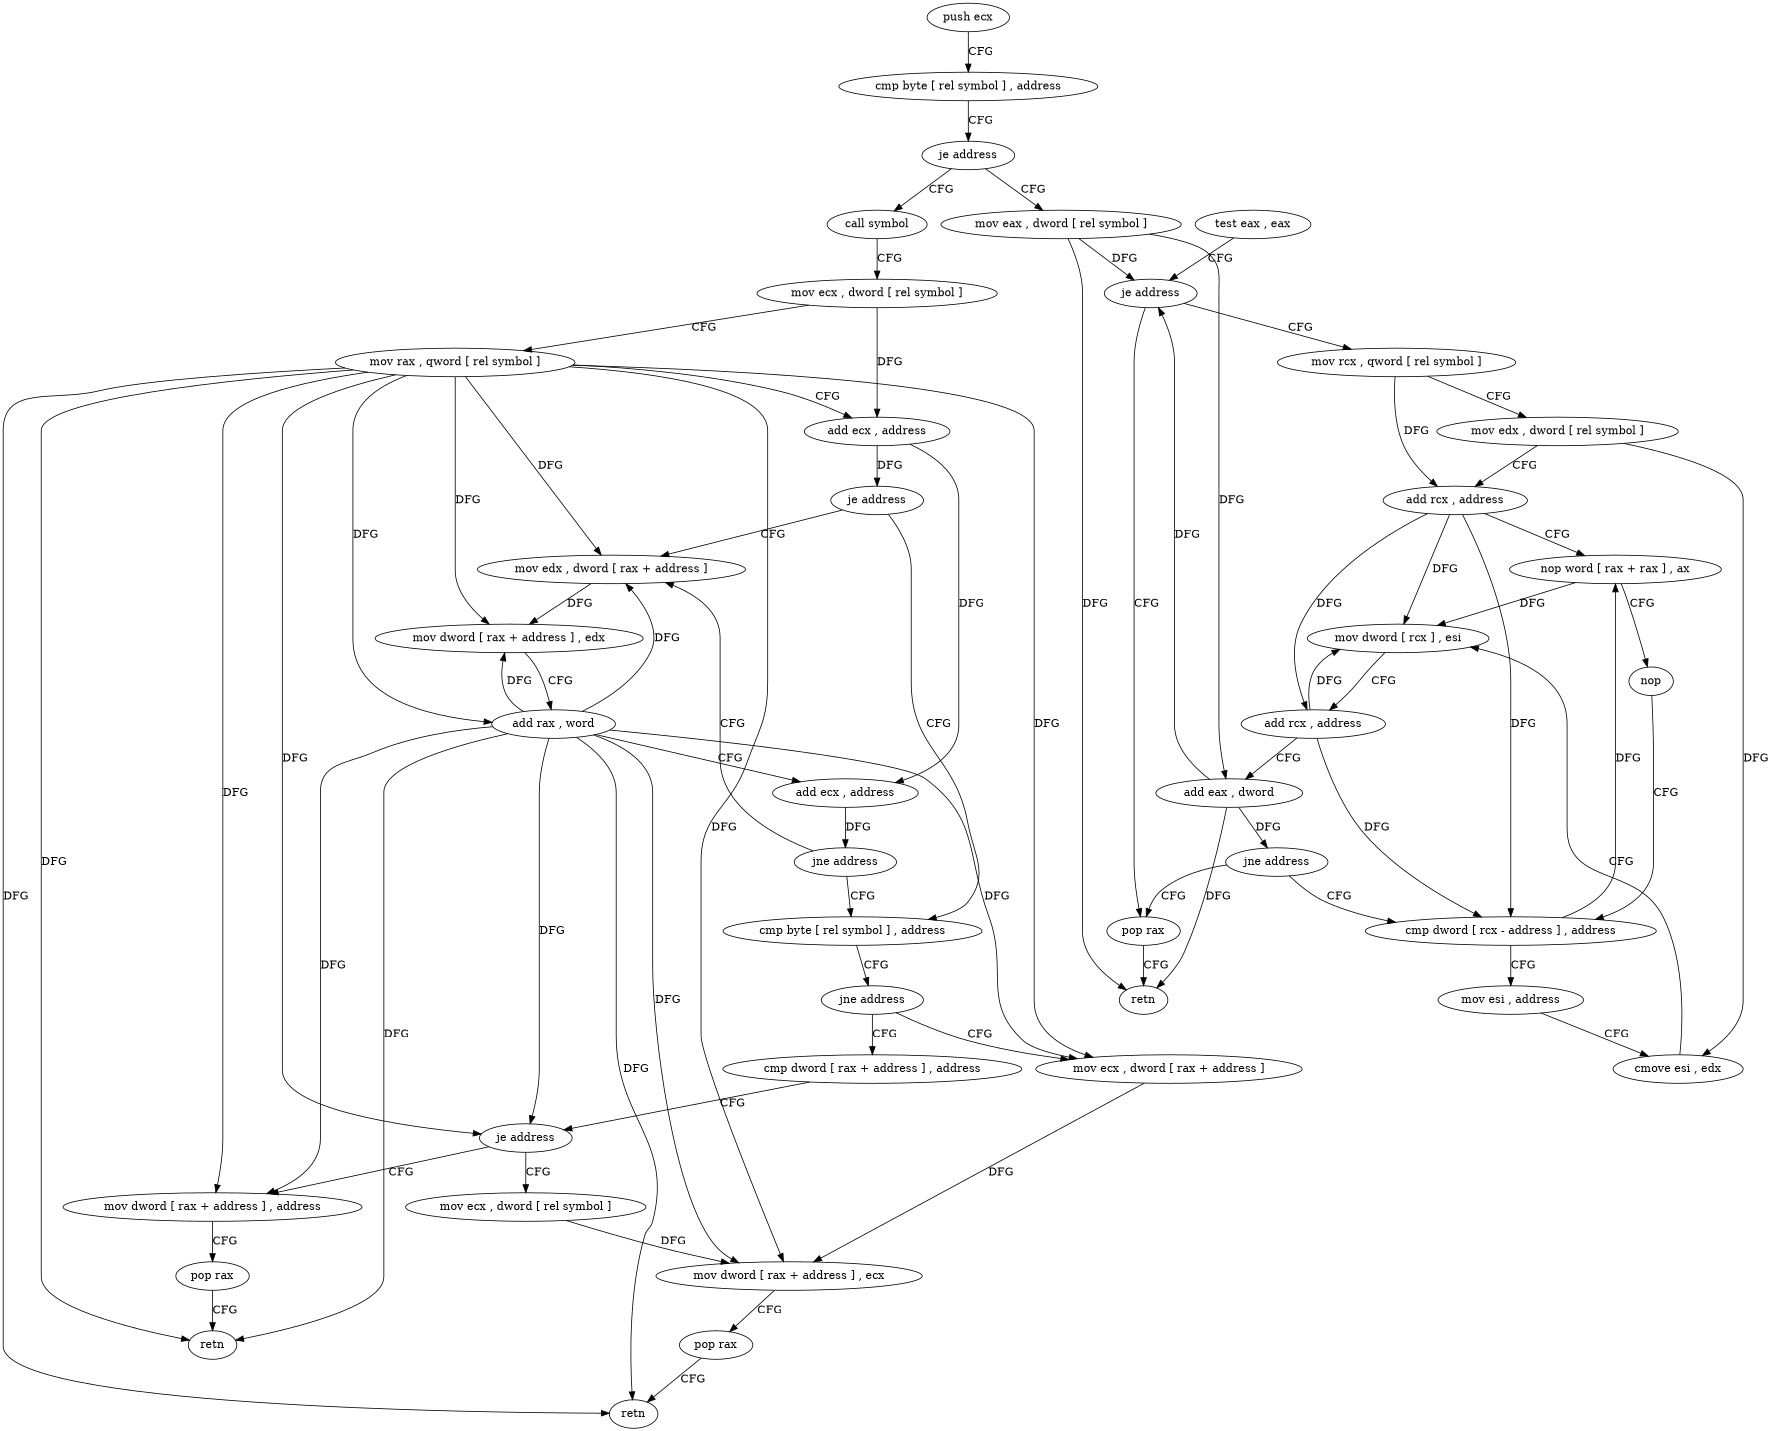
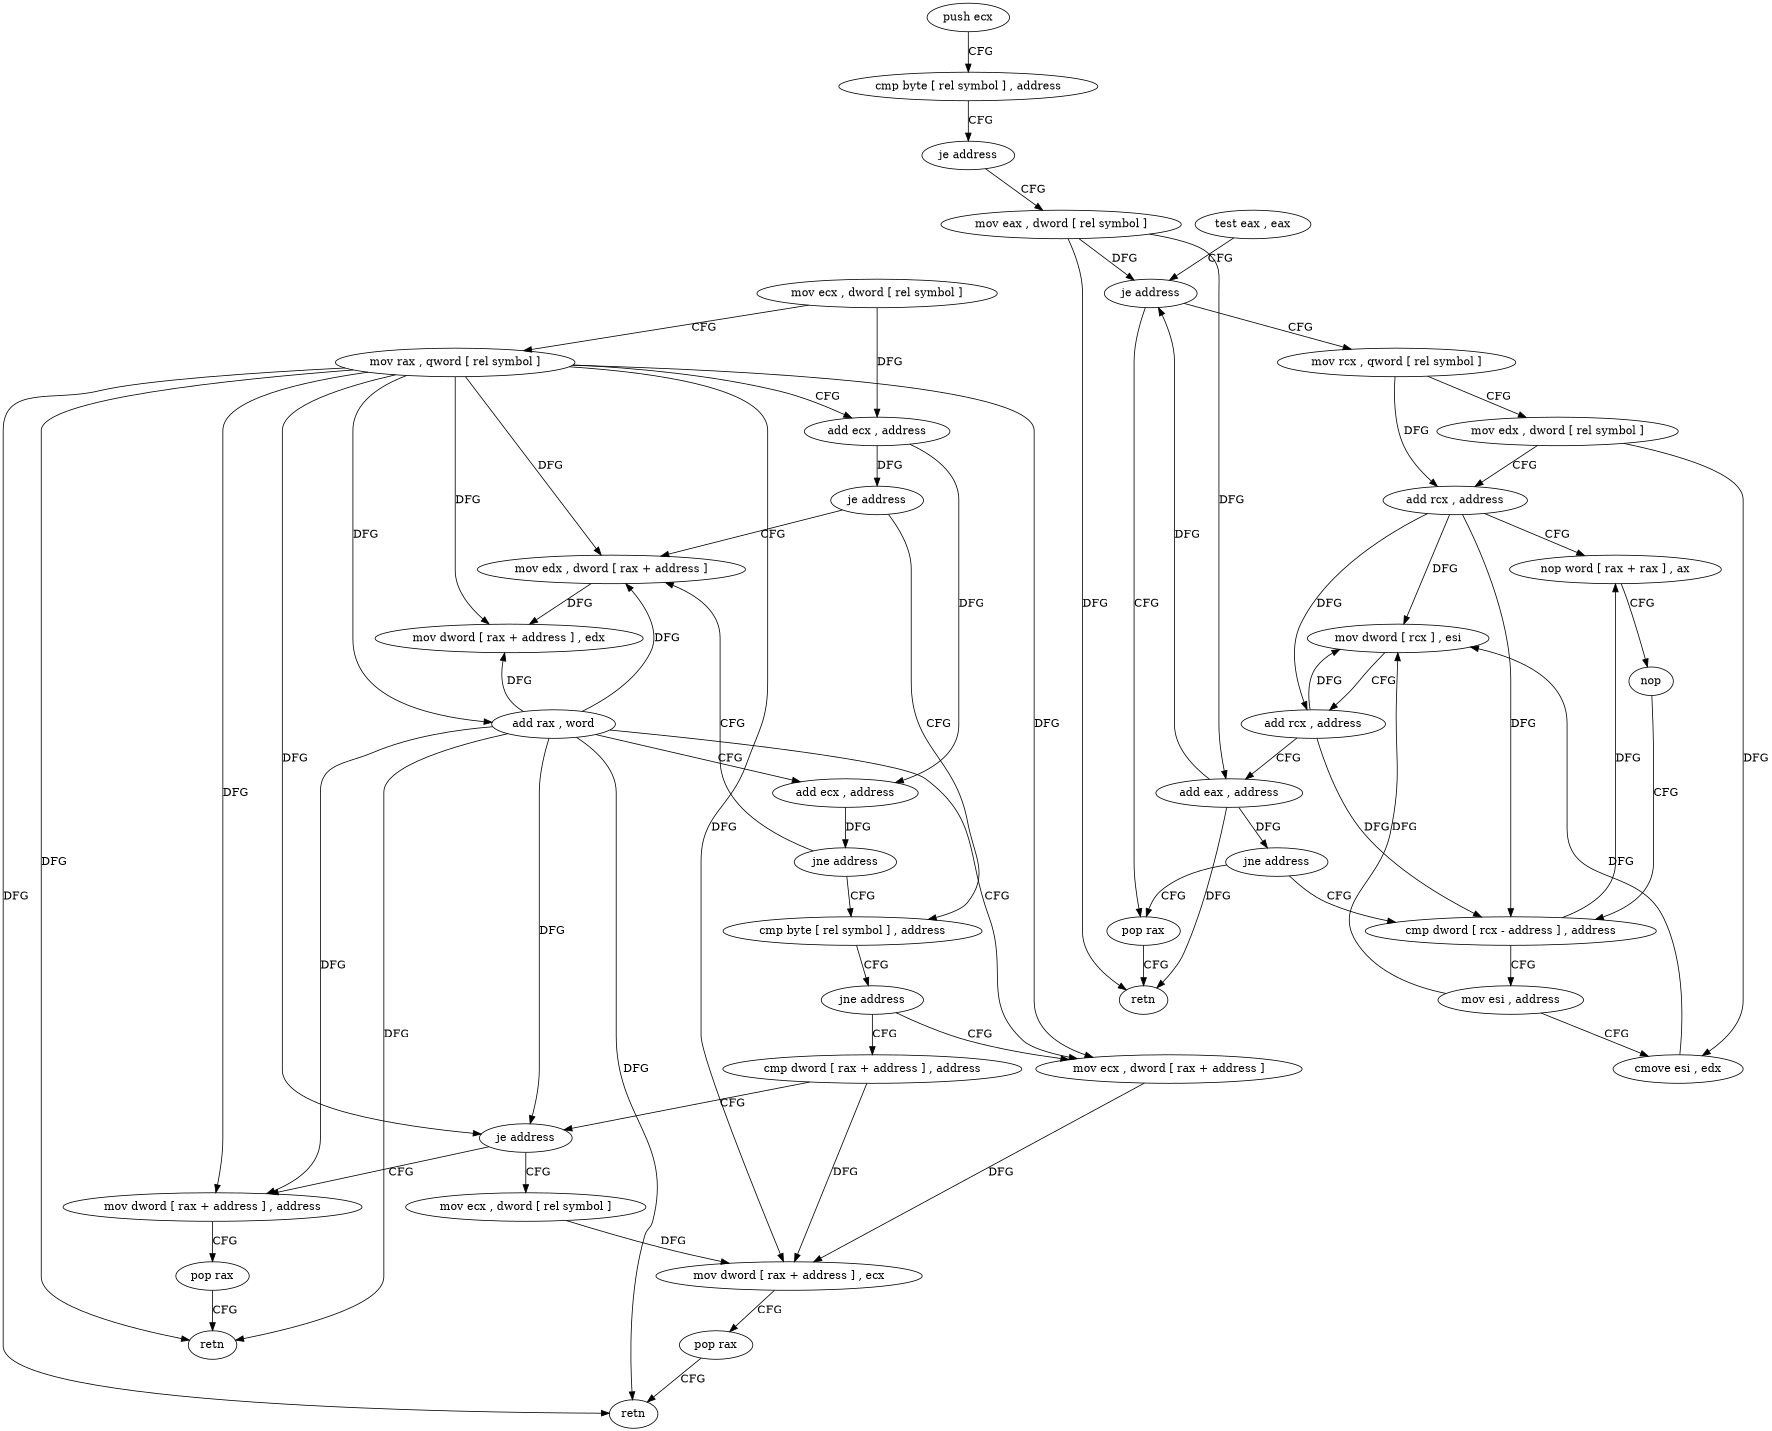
(877, 224) -> none
(1510, 603) -> (1381, 858)
(541, 675) -> none
(1229, 793) -> (1229, 793)
(1621, 862) -> (1621, 862)
(997, 897) -> (997, 897)
(654, 991) -> (832, 1169)
